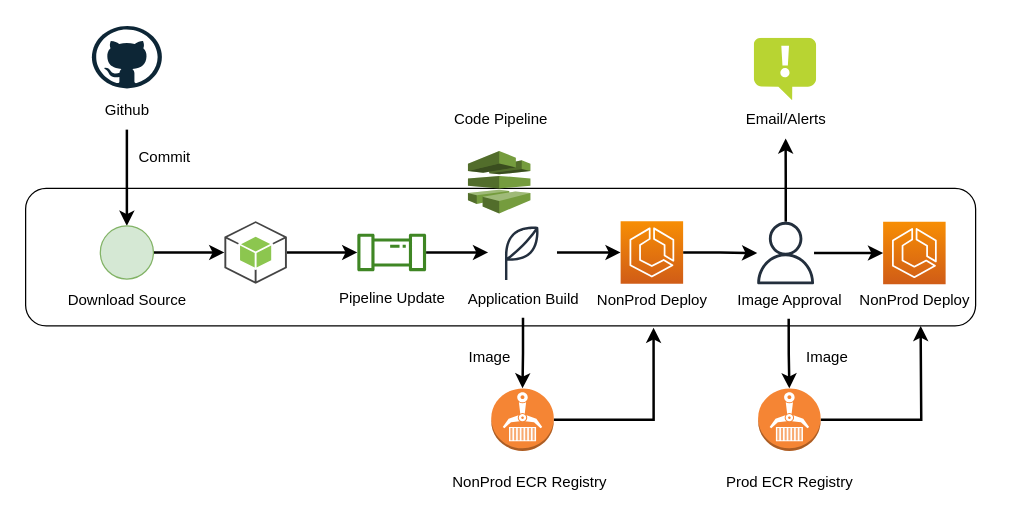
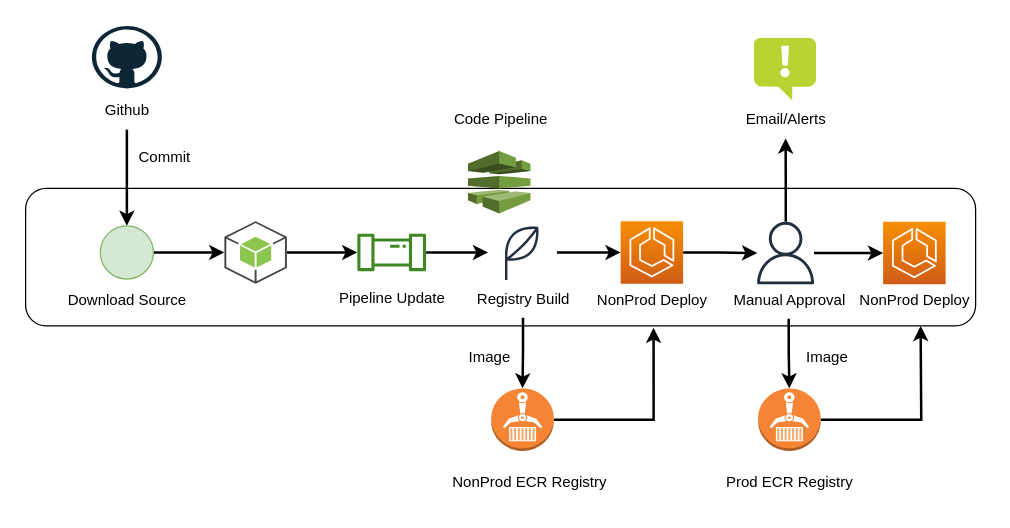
(524, 299) -> (524, 299)
(790, 301) -> (790, 301)
